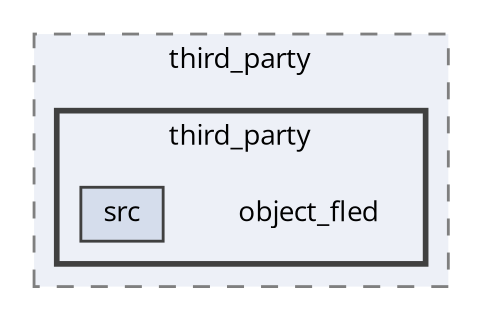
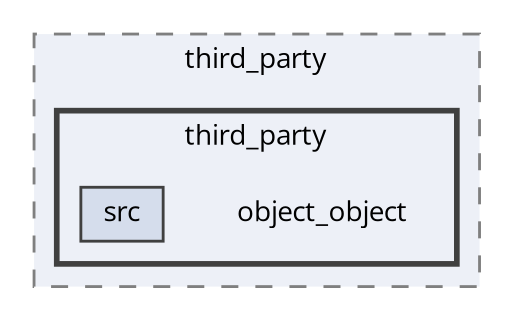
(309, 214) -> (323, 214)
